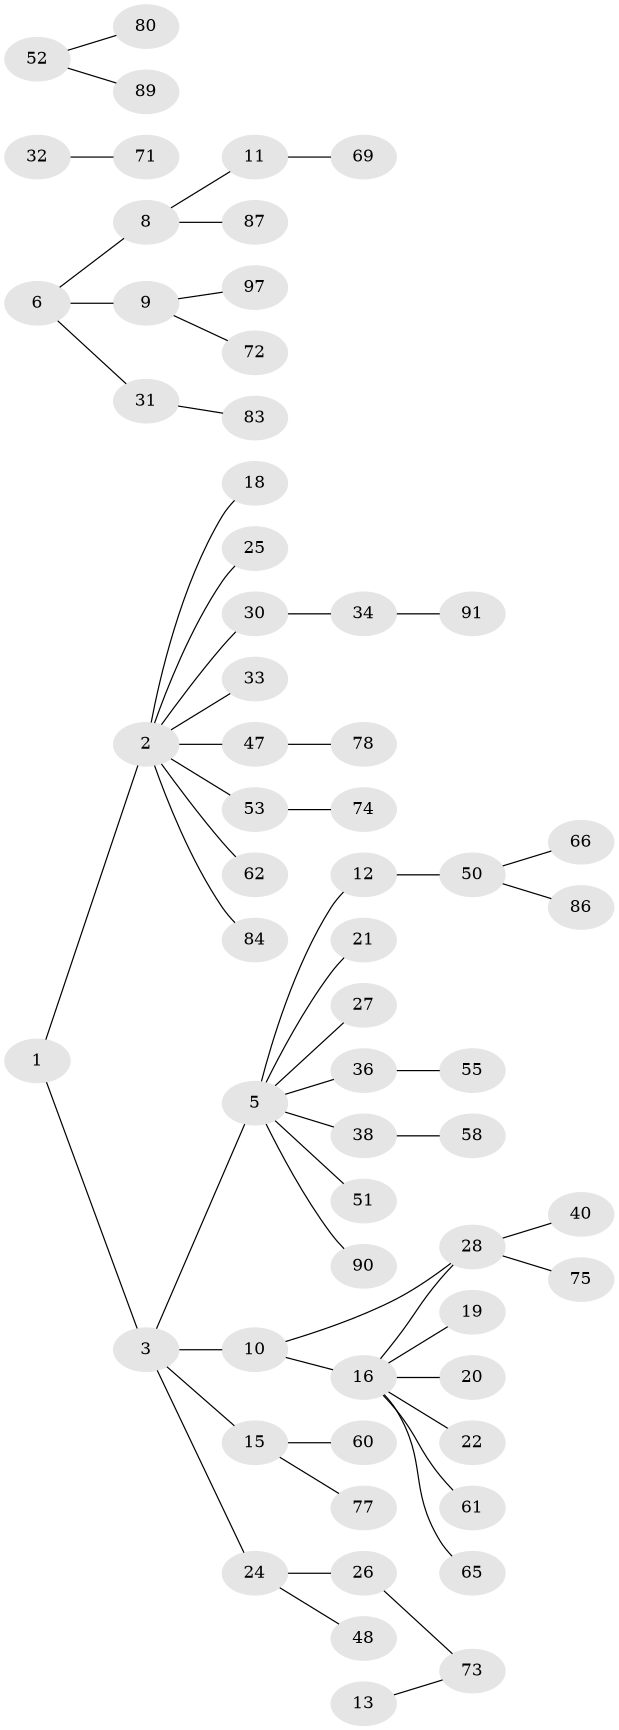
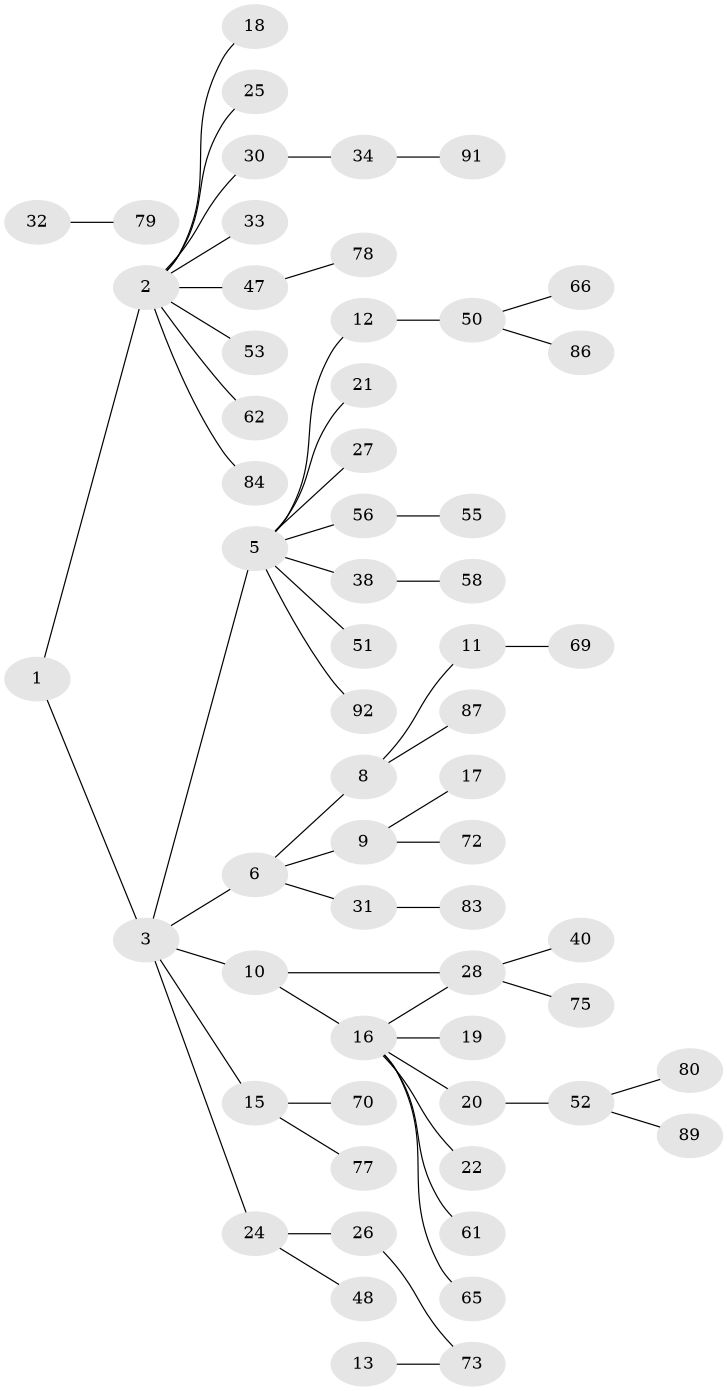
(146, 157) -> (146, 222)
(255, 288) -> (472, 777)
(364, 810) -> none
none -> (201, 907)
(364, 1071) -> (364, 516)
none -> (527, 1103)
(364, 1266) -> (364, 712)
(364, 1443) -> (364, 1103)
